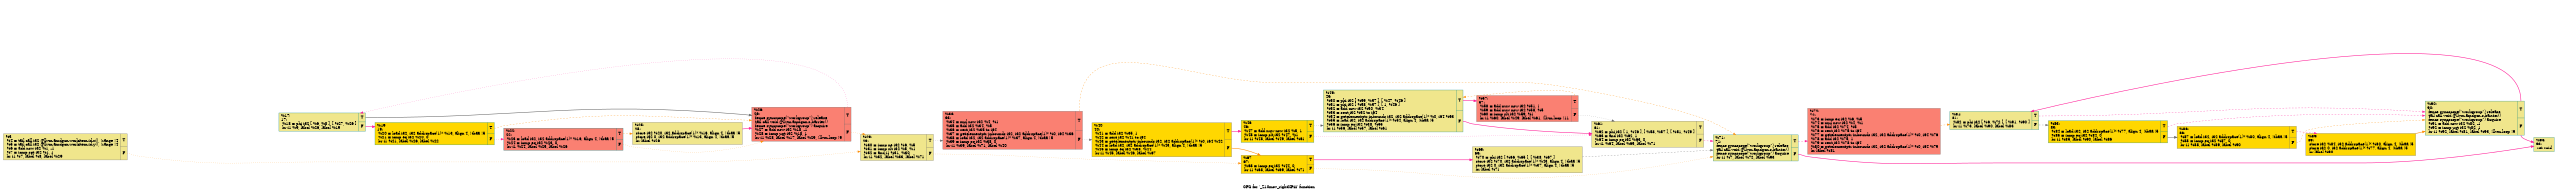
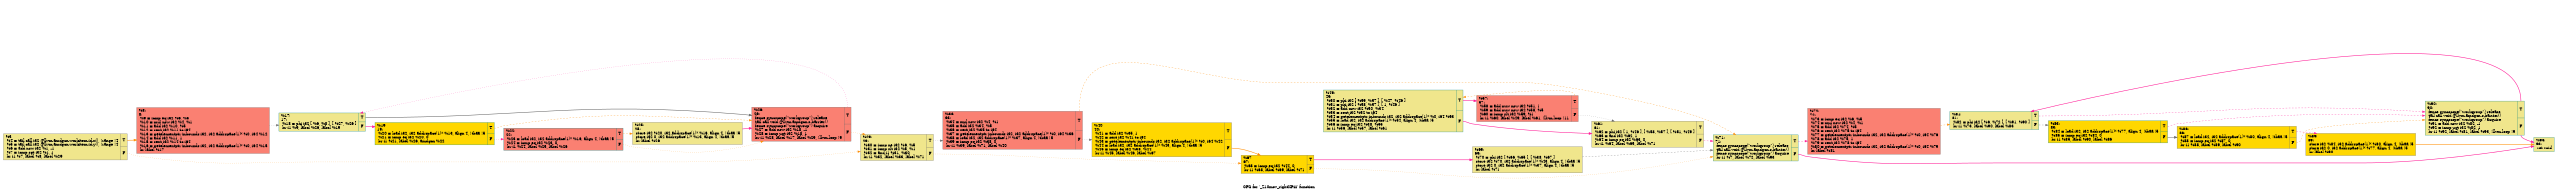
none -> (203, 131)
(1277, 131) -> none
(2419, 133) -> (2473, 144)
(408, 141) -> (411, 141)
